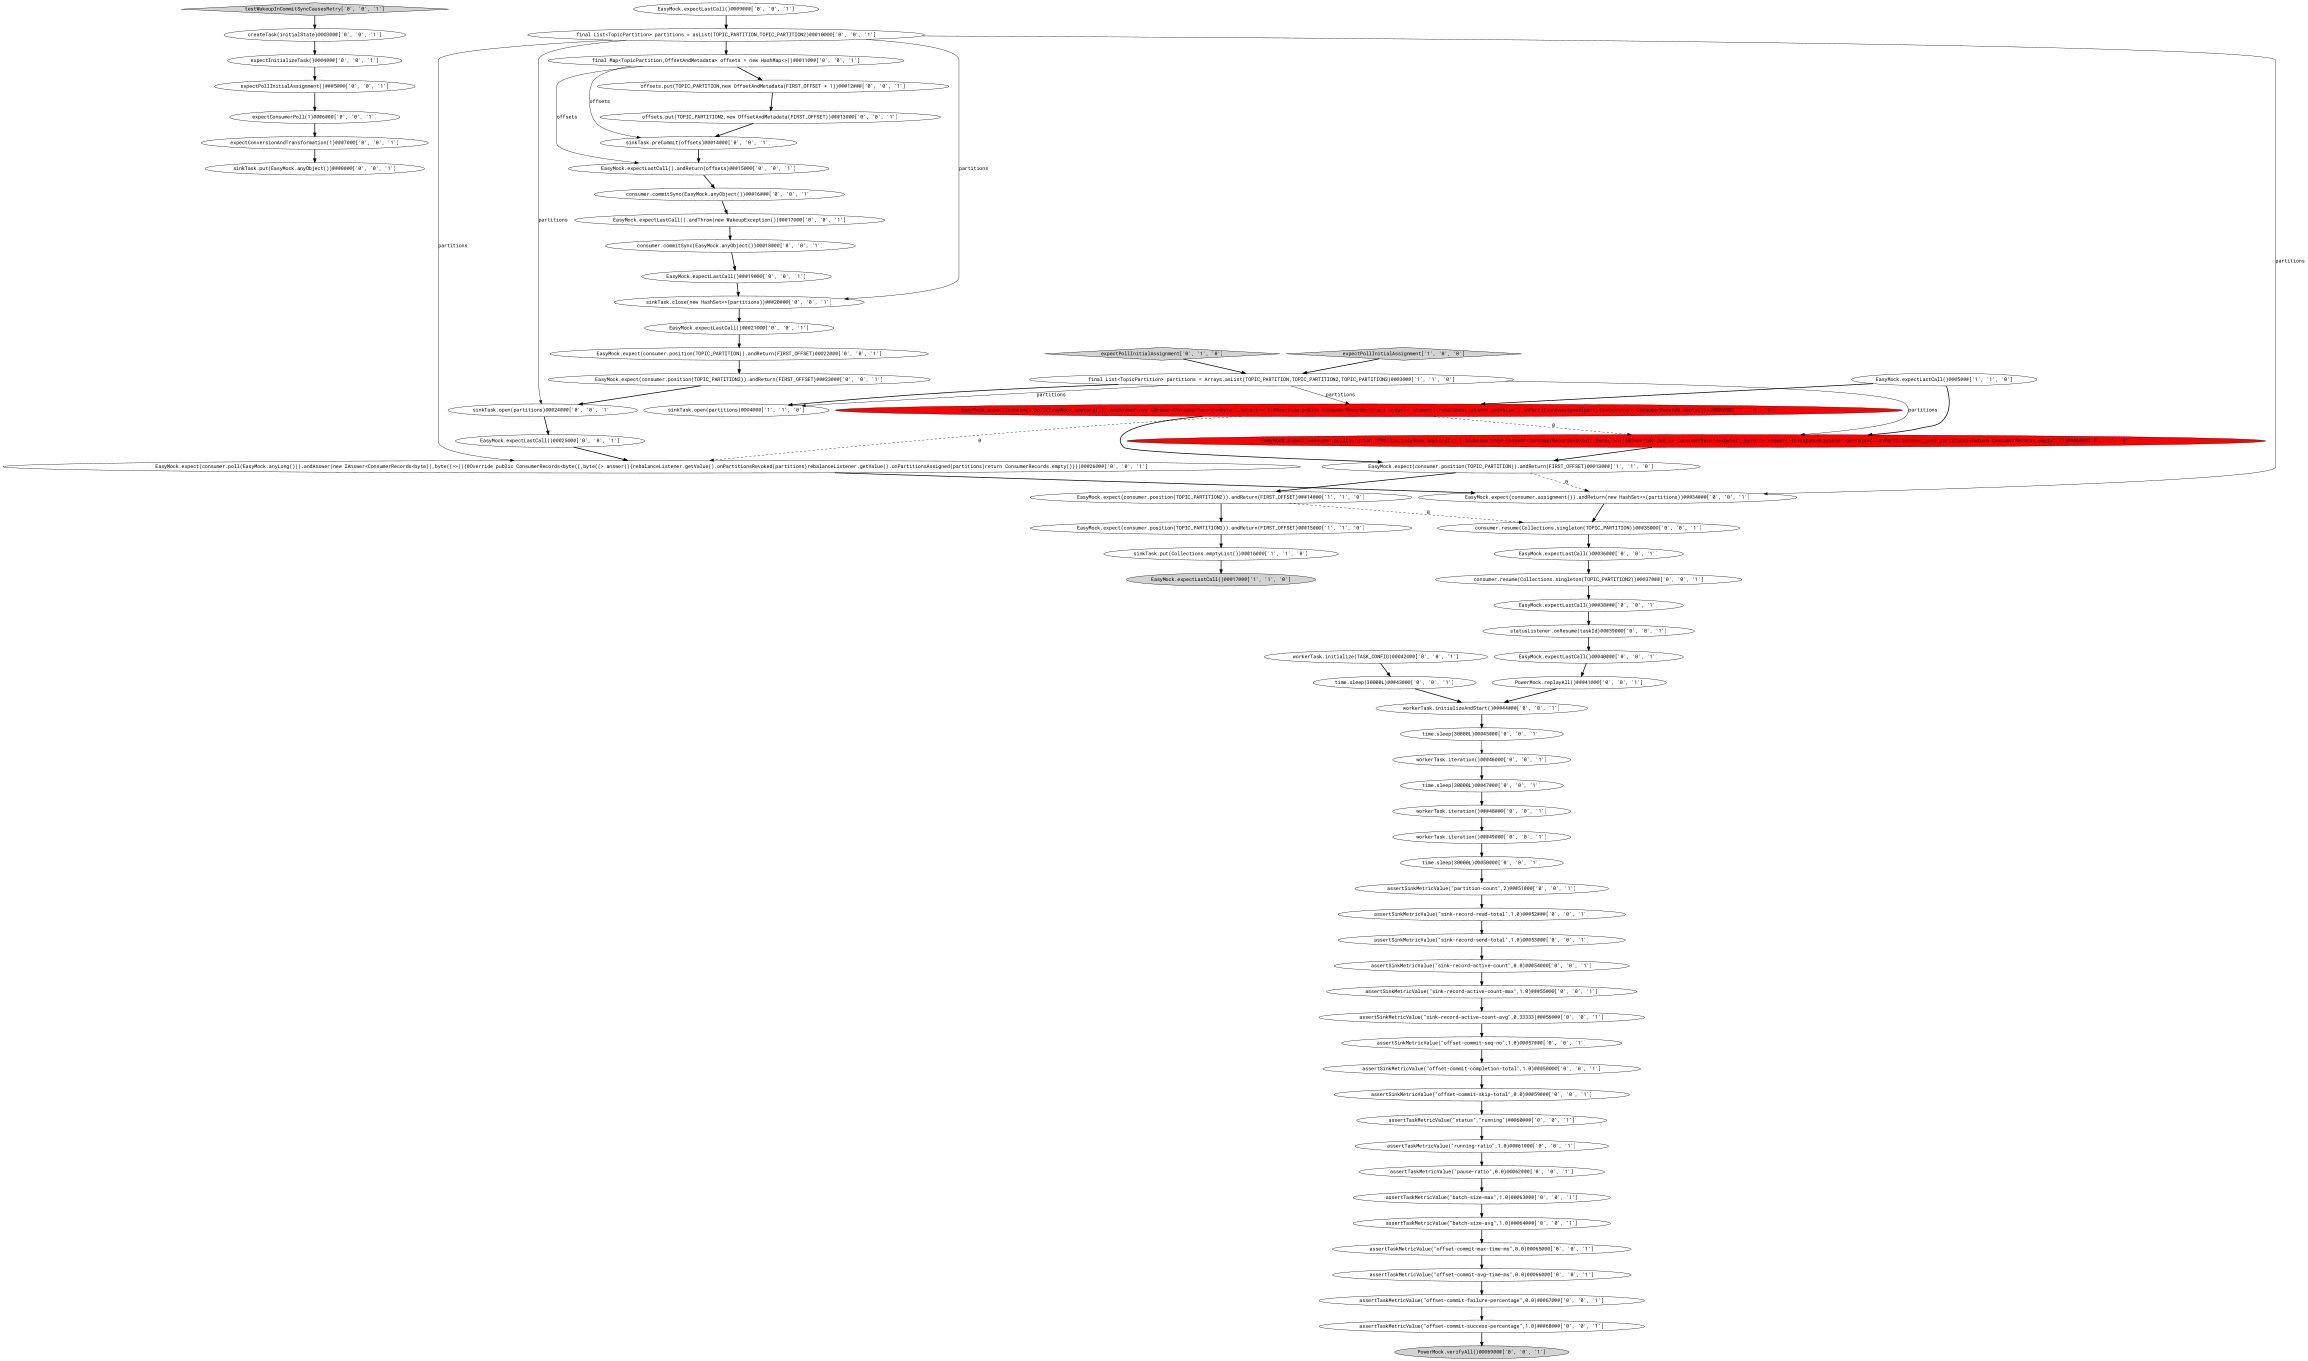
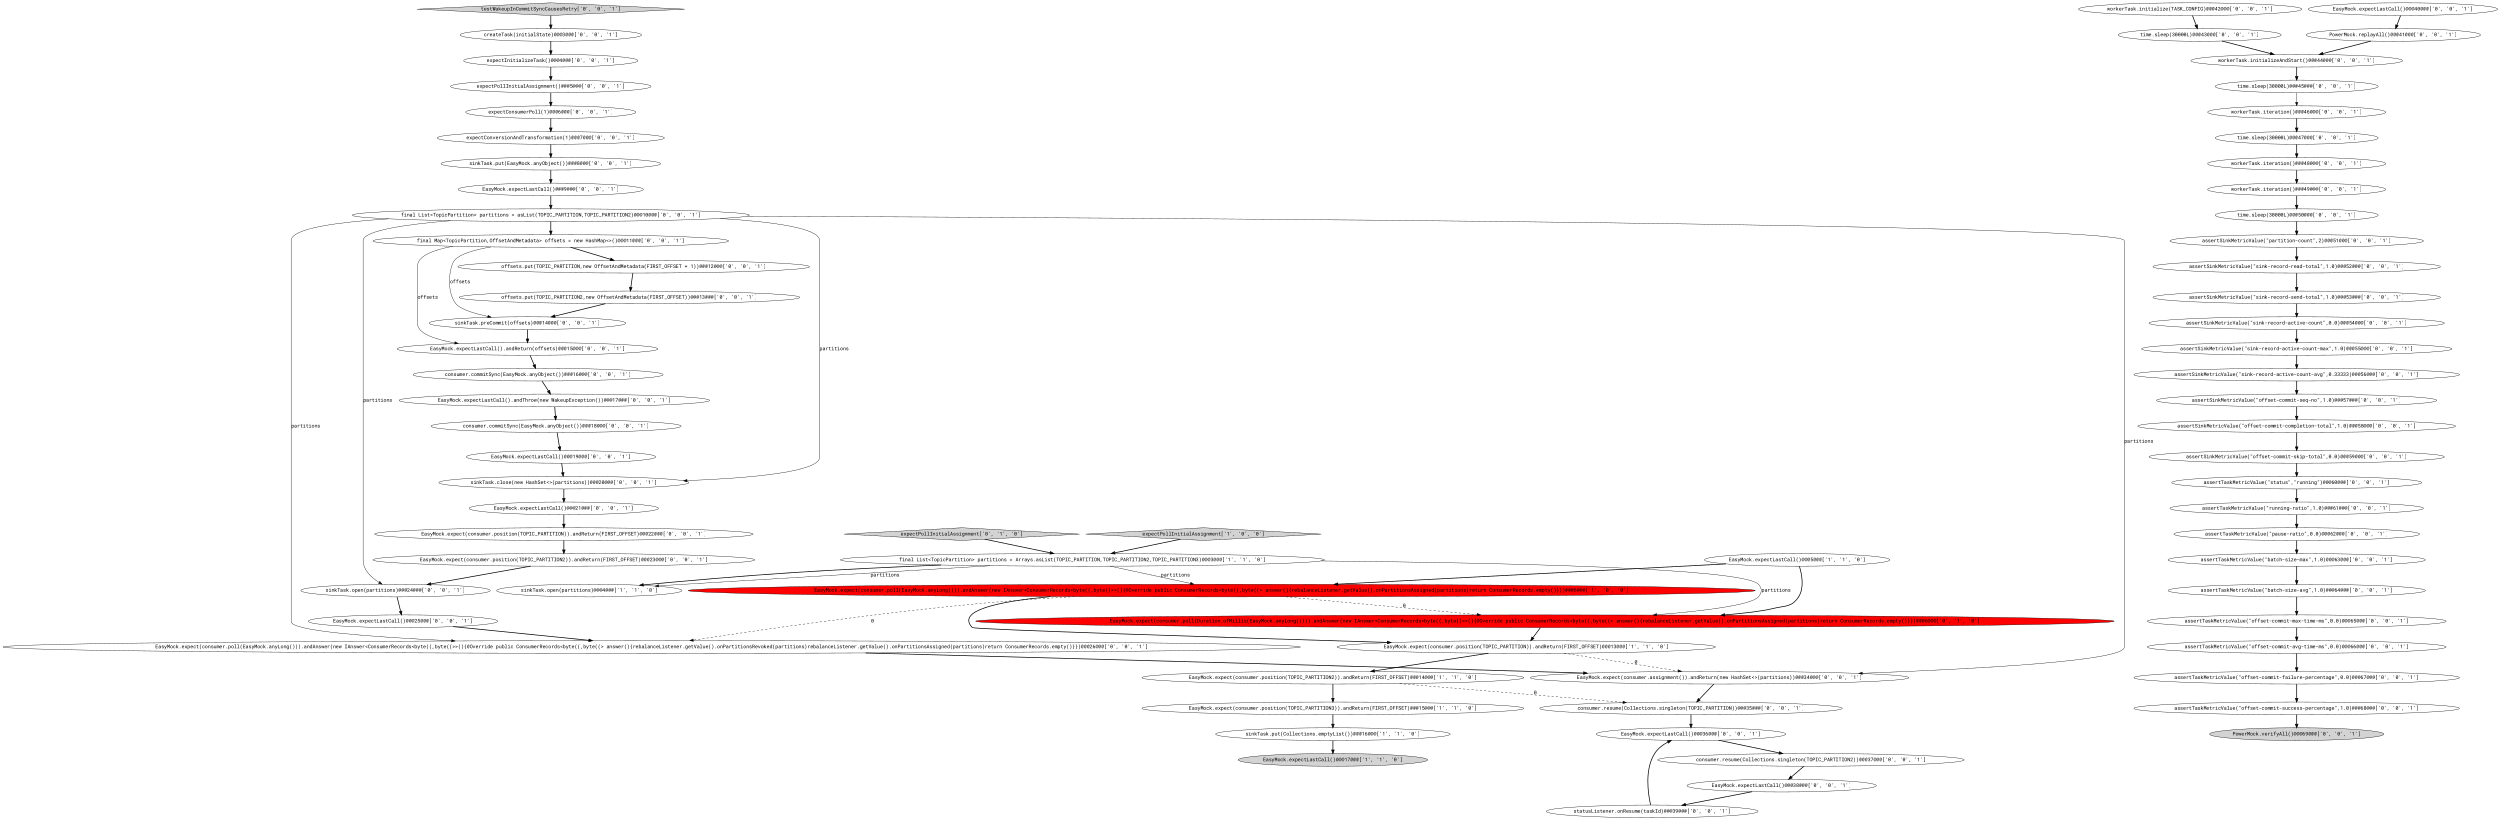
none -> (551, 175)
(1589, 642) -> (1649, 770)
